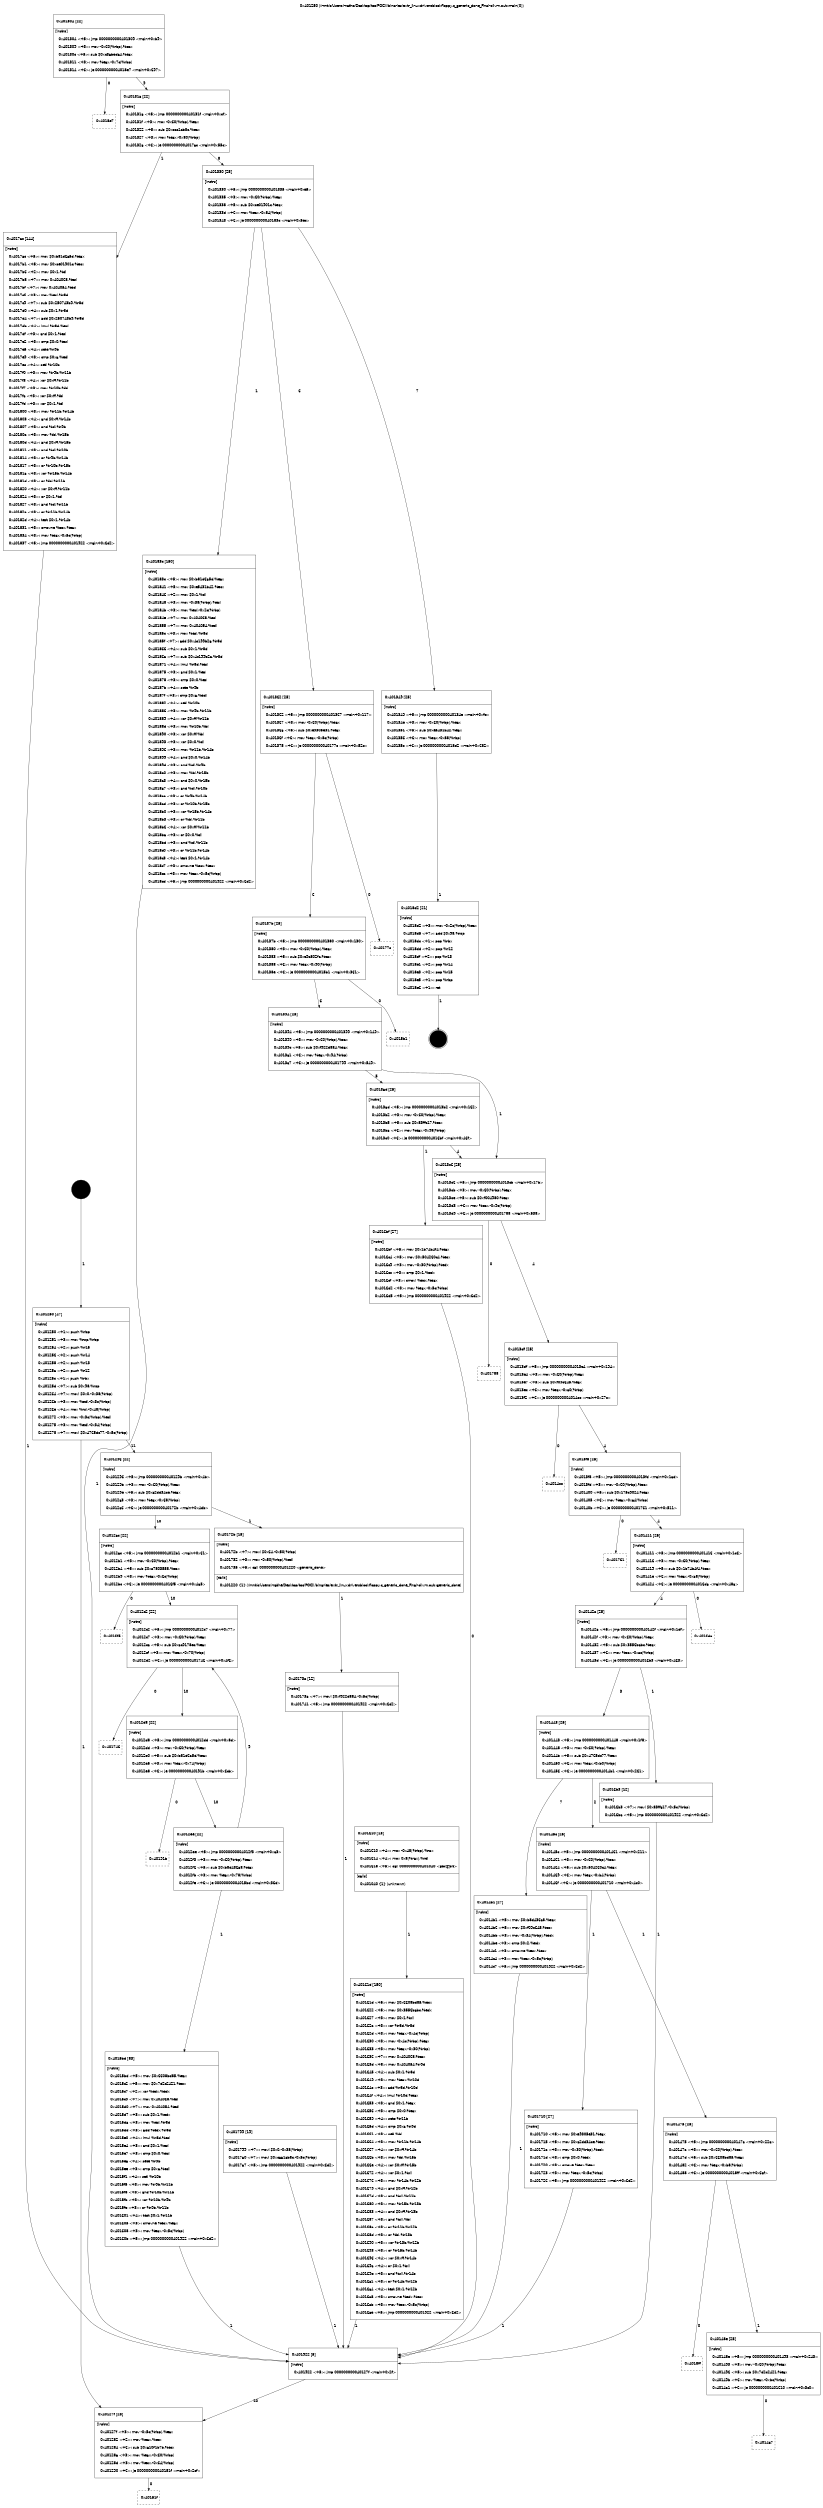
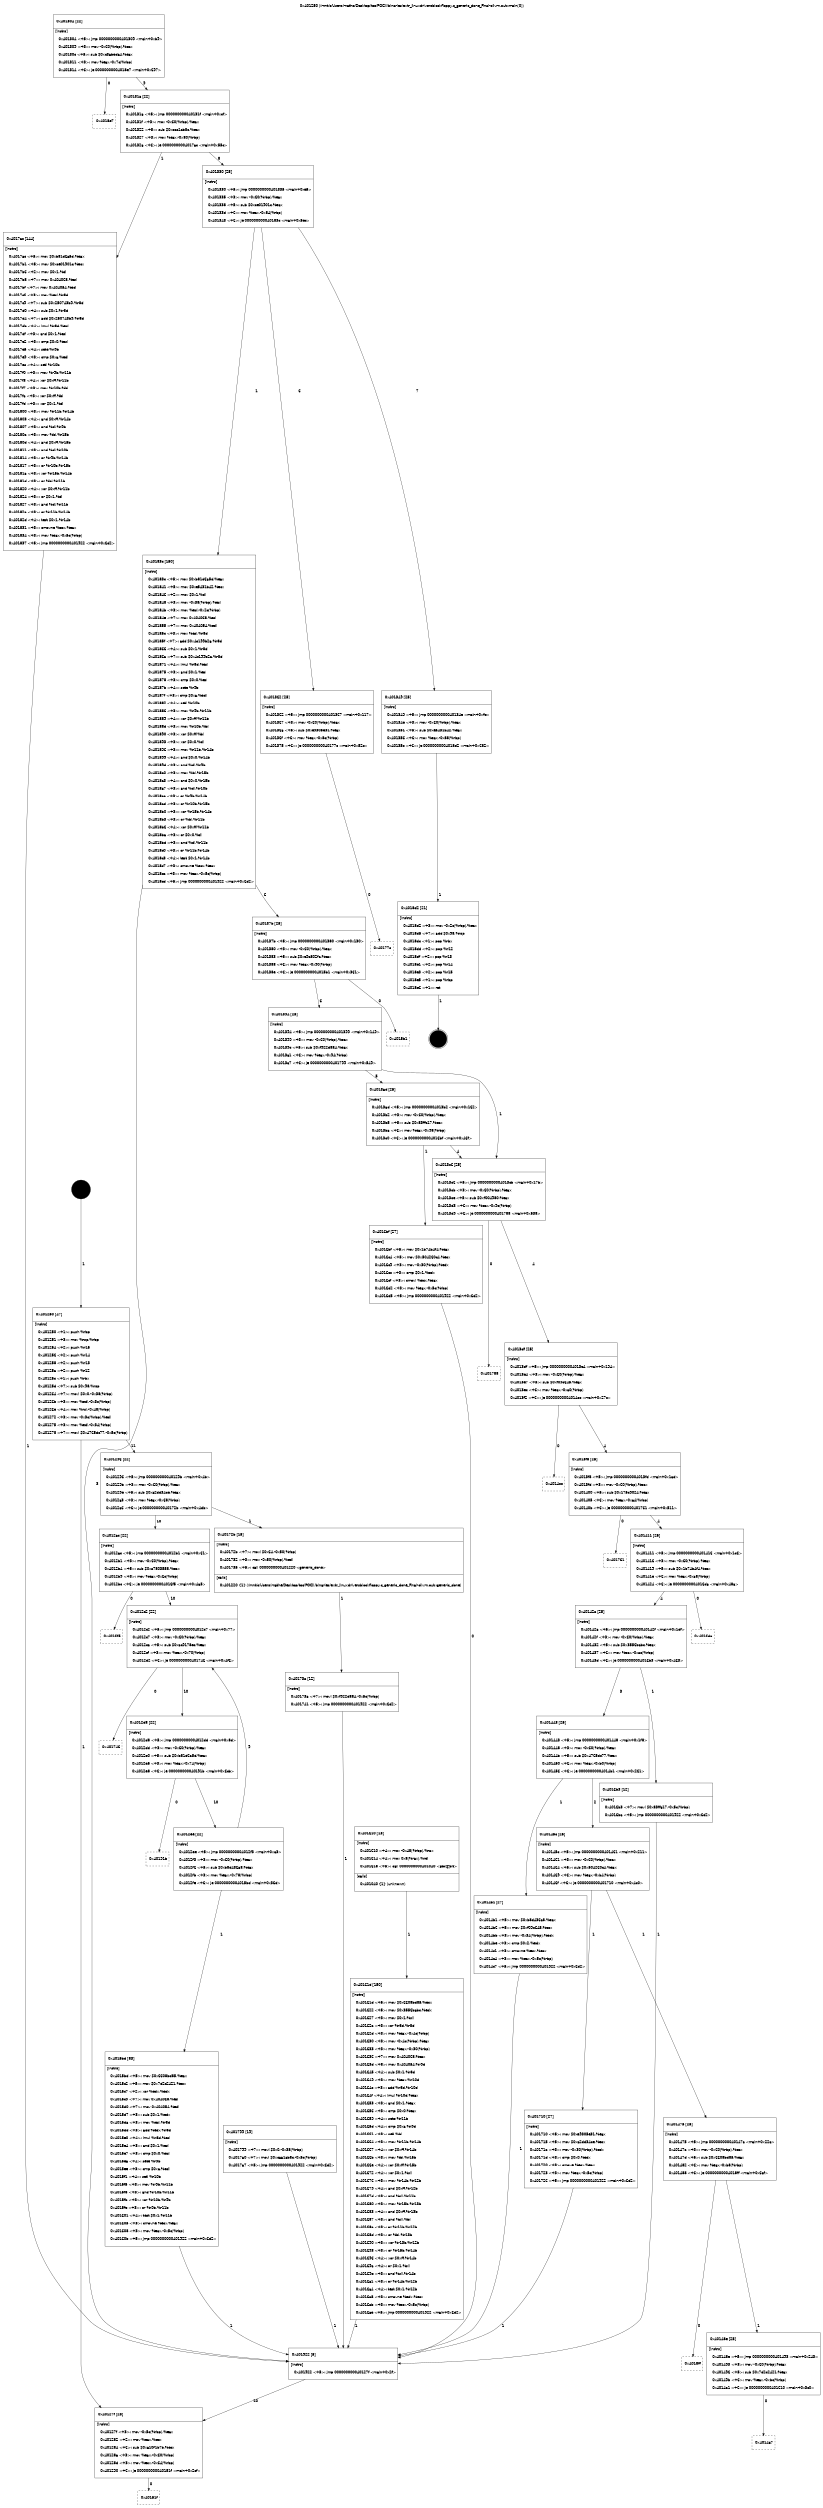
(313, 834) -> (266, 900)
(96, 1484) -> (96, 1484)
(560, 1802) -> (560, 1802)
